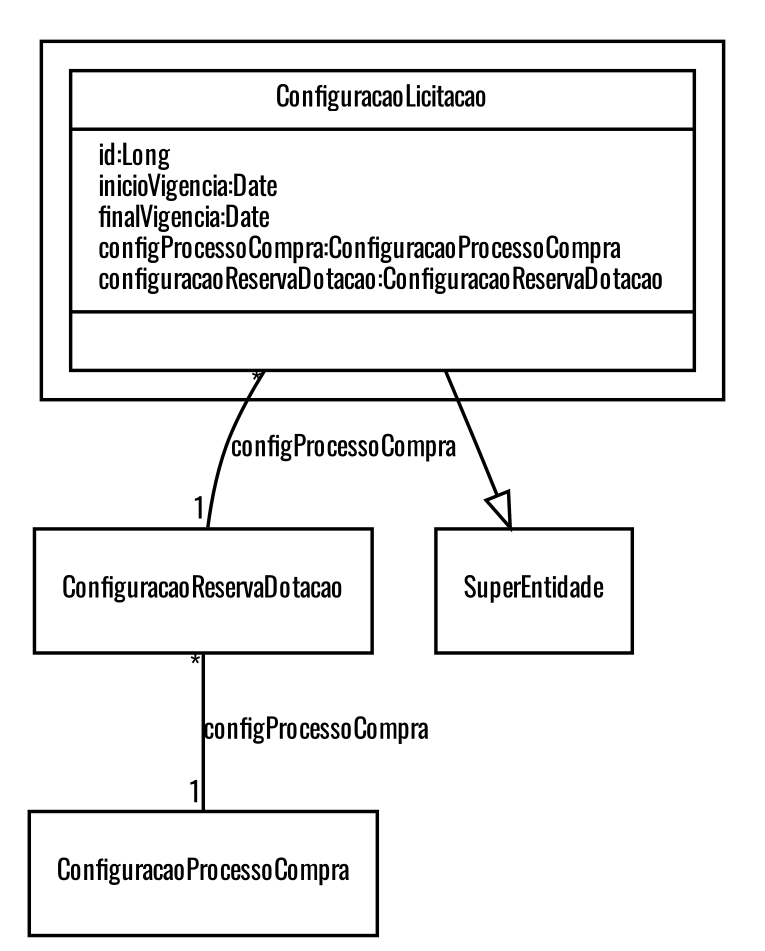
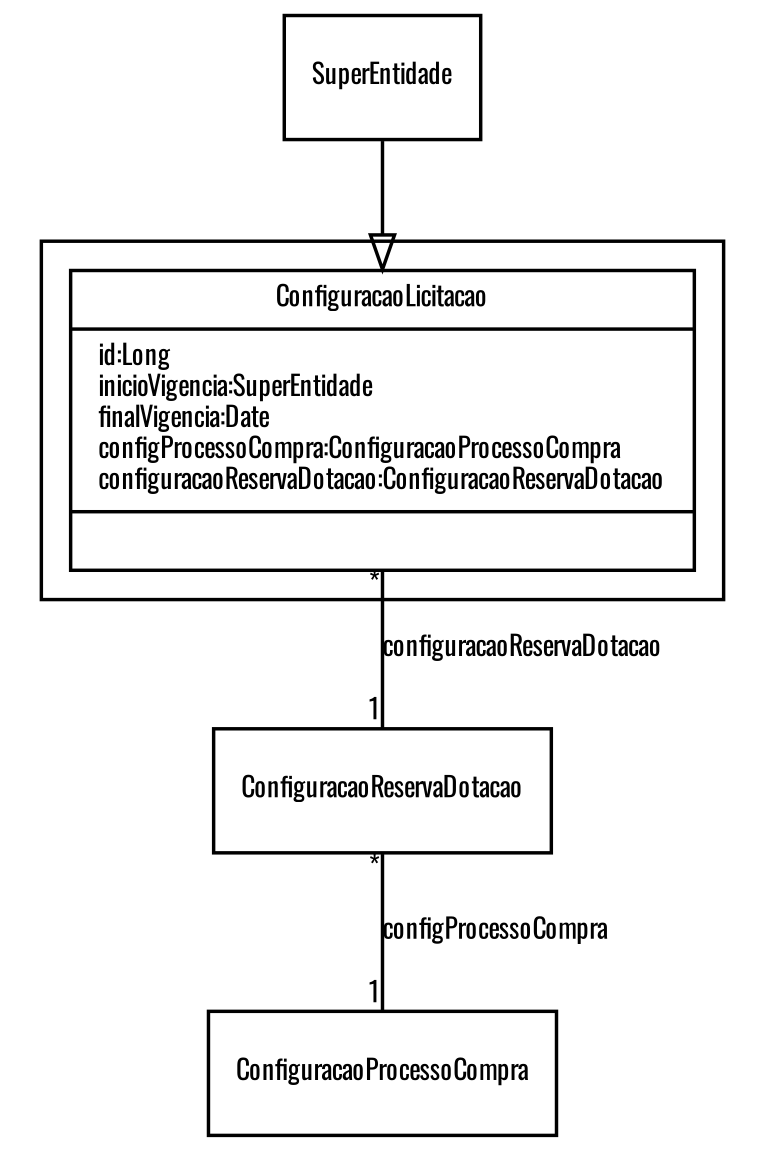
(188, 188) -> (236, 388)
(472, 433) -> (382, 188)
(345, 450) -> (524, 650)
